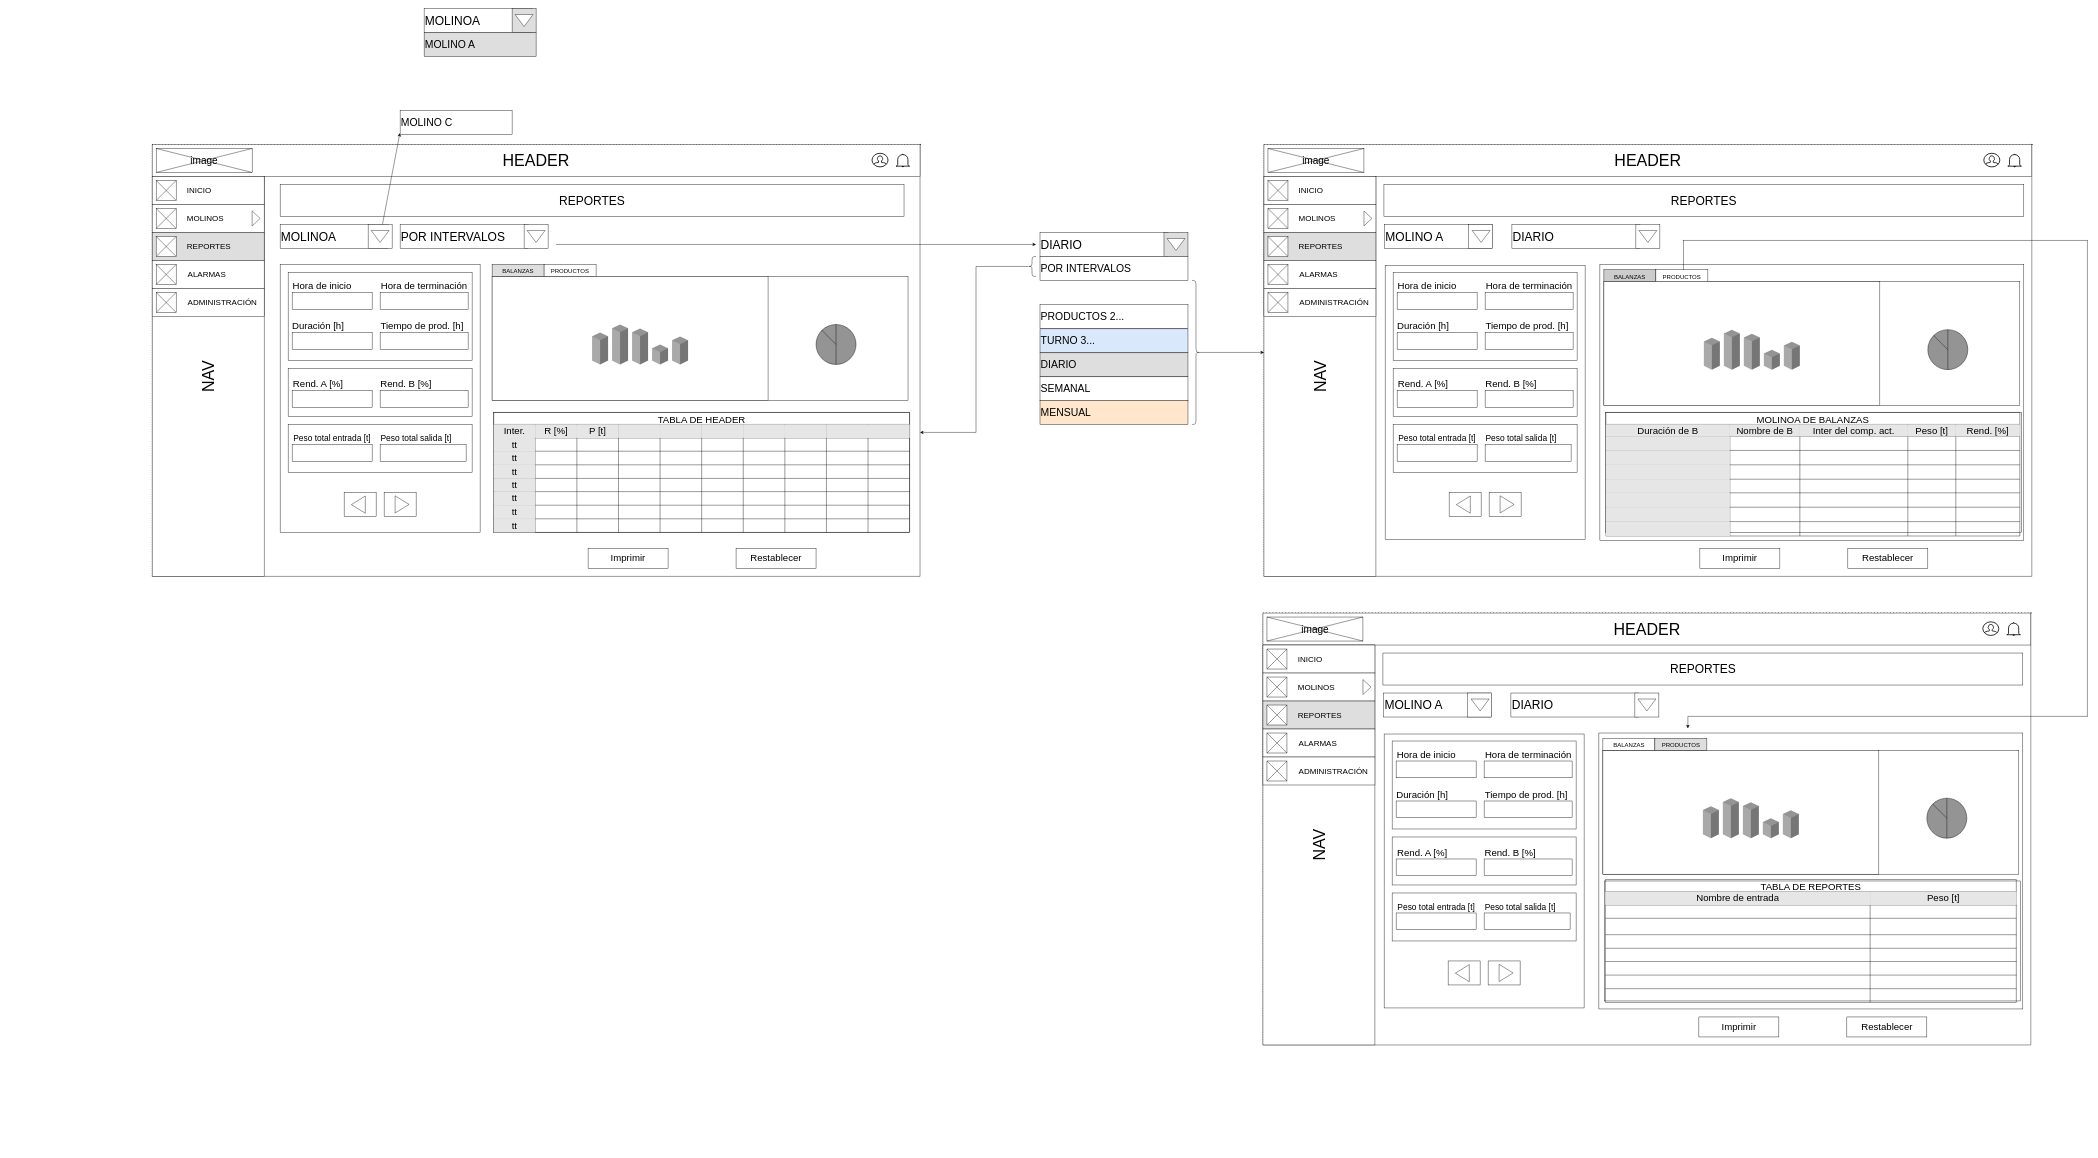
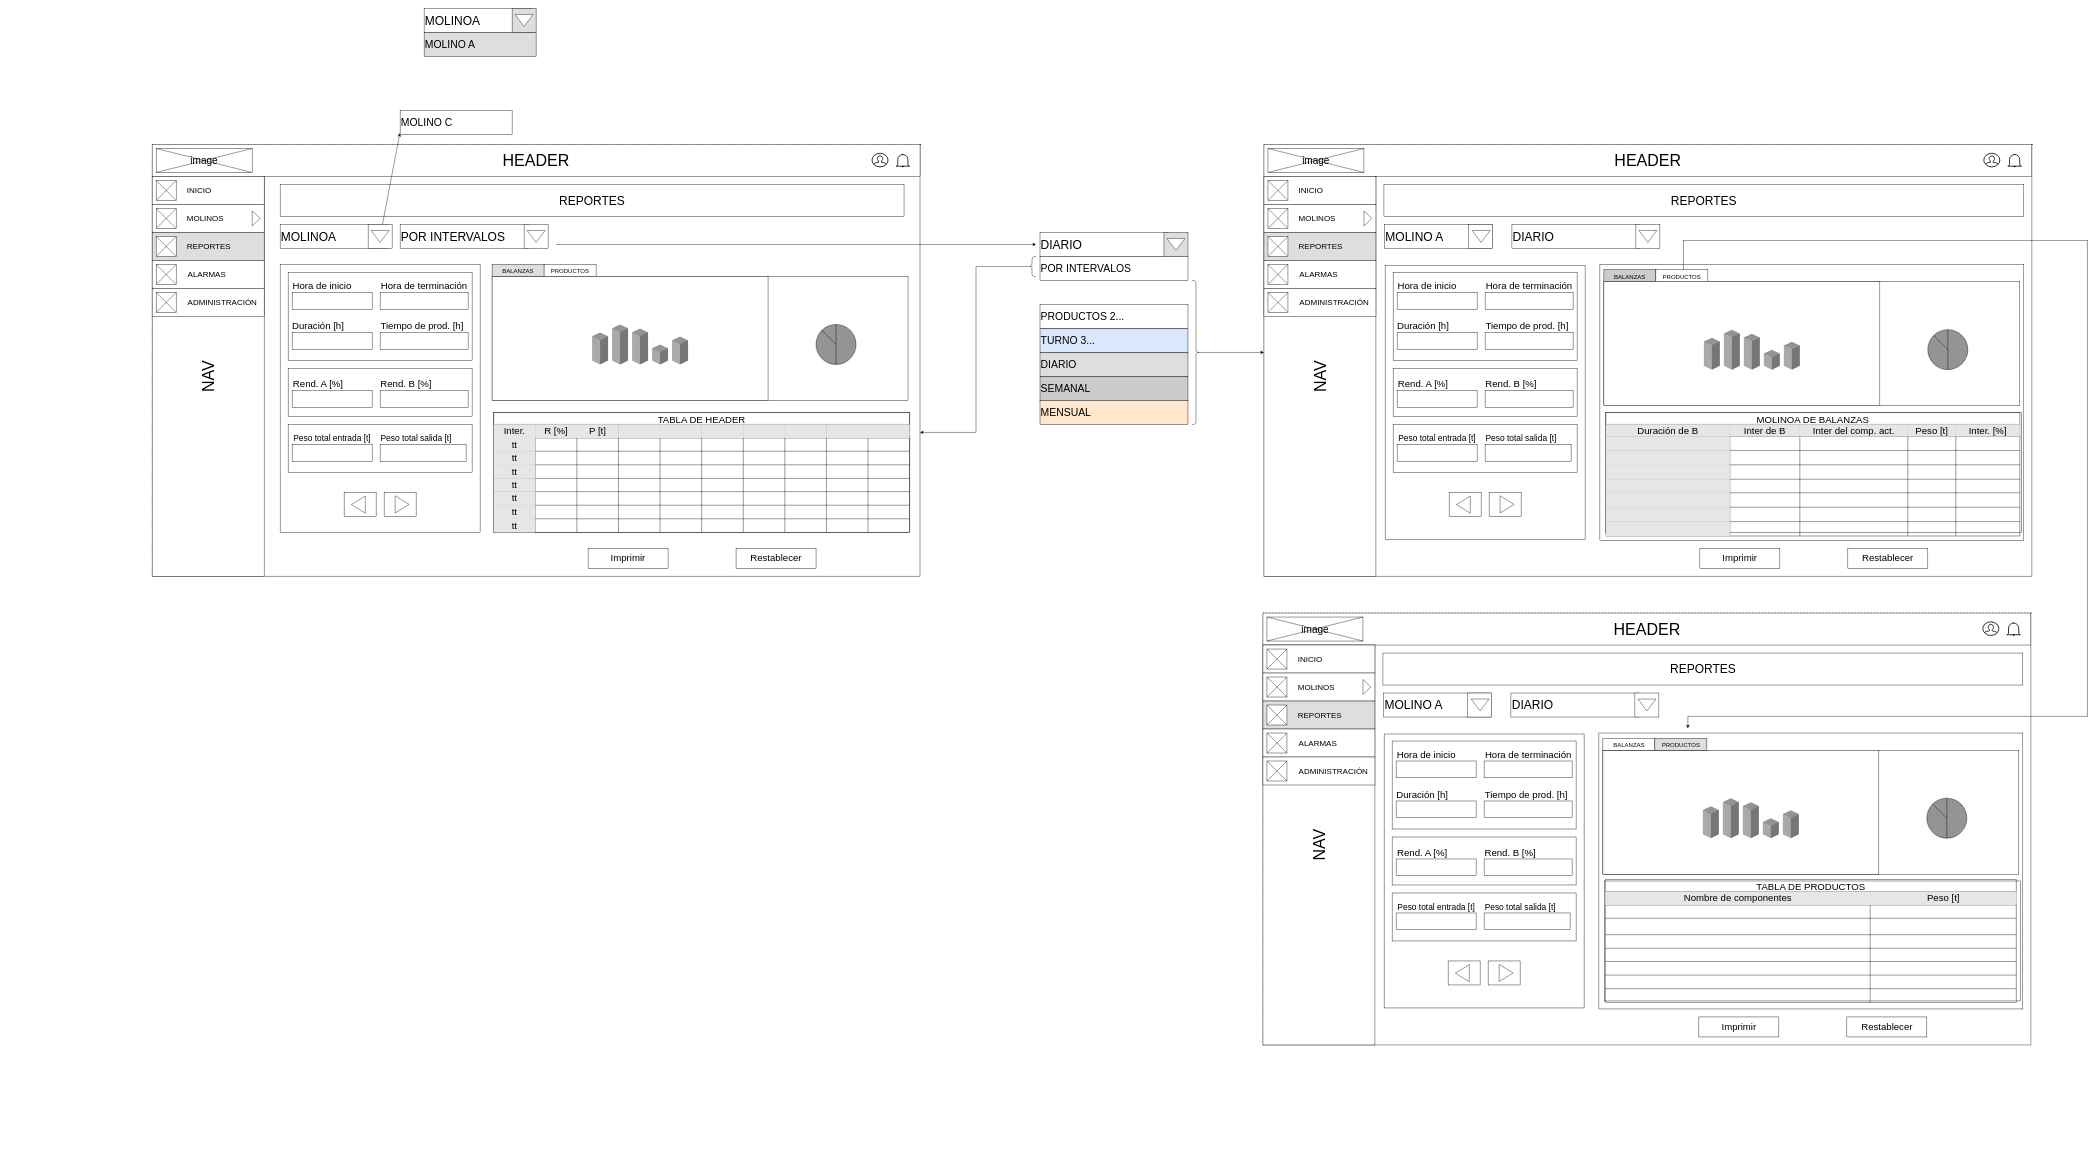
(1114, 389) -> (1114, 389)
(1765, 430) -> (1765, 430)
(1988, 430) -> (1988, 430)
(1811, 886) -> (1811, 886)
(1738, 898) -> (1738, 898)
